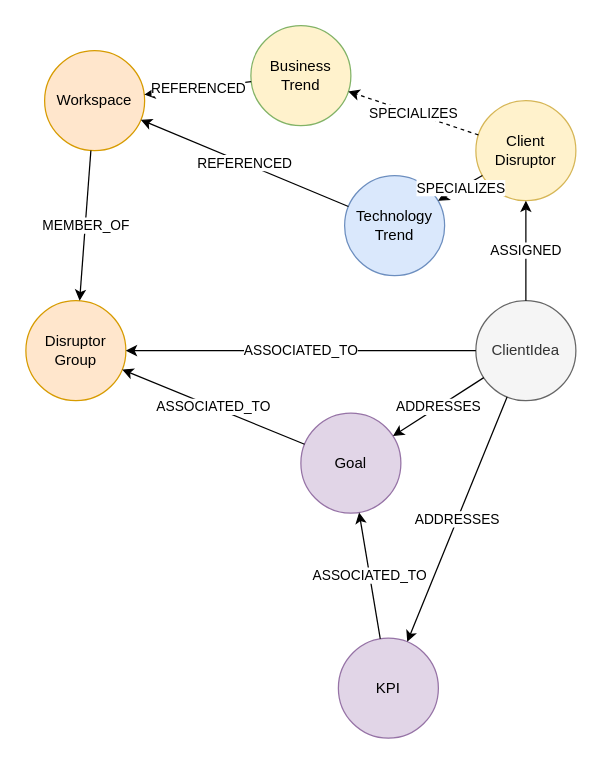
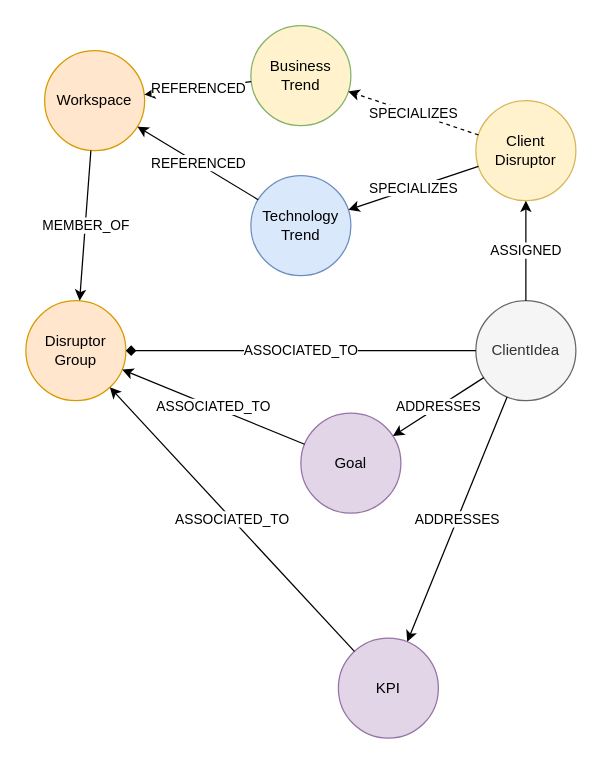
(394, 226) -> (301, 226)
(136, 351) -> (136, 351)
(370, 580) -> (235, 522)
